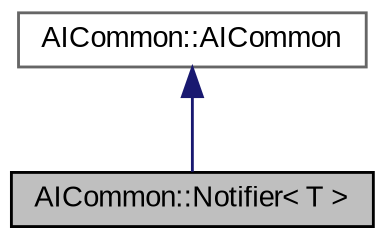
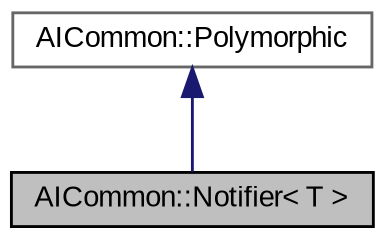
(192, 40) -> (192, 40)
